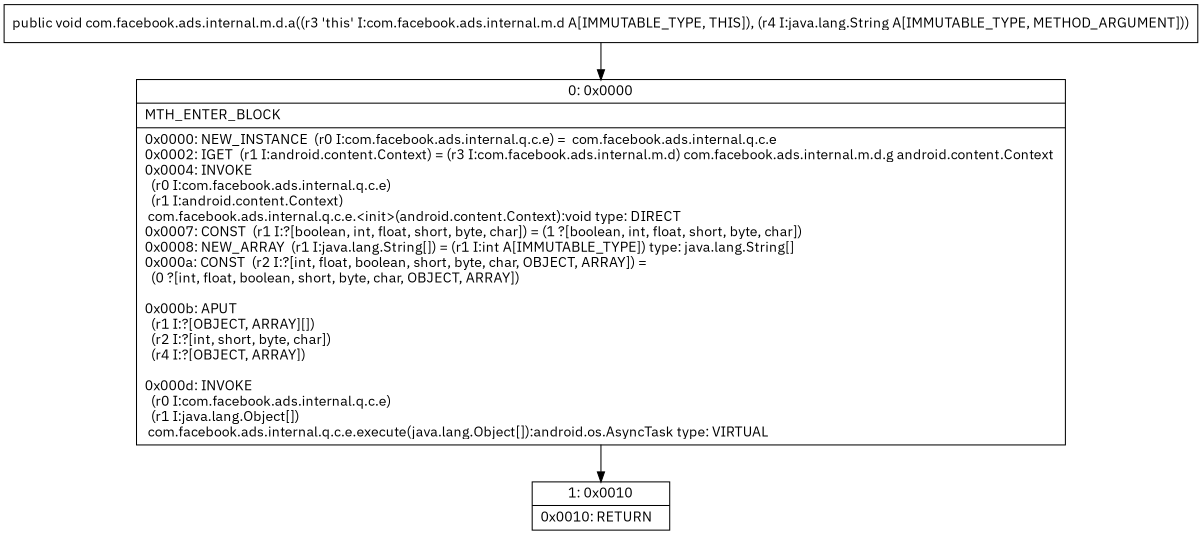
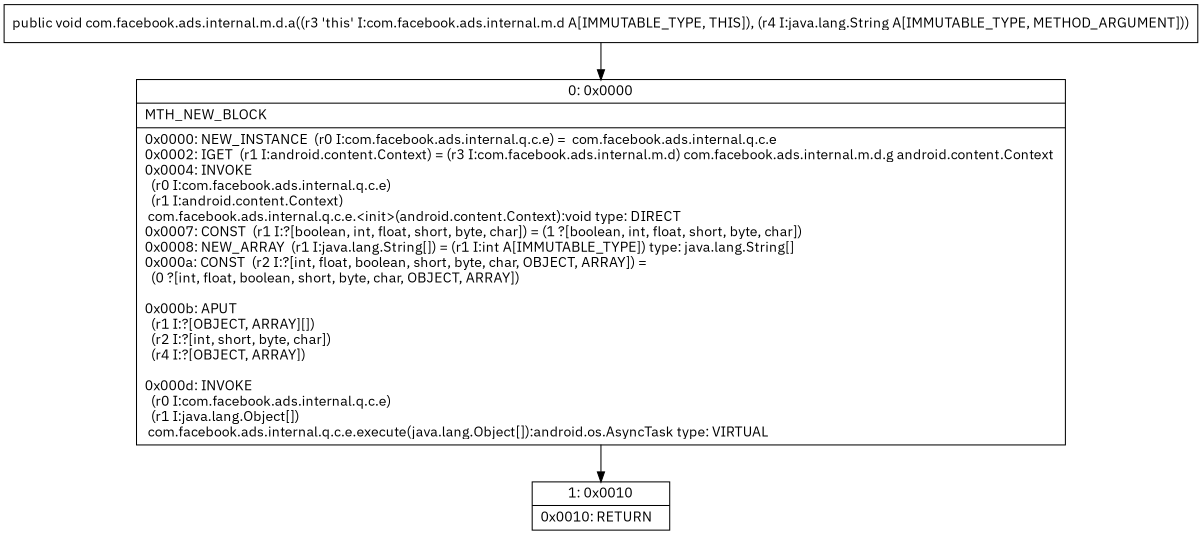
(213, 115) -> (206, 115)
